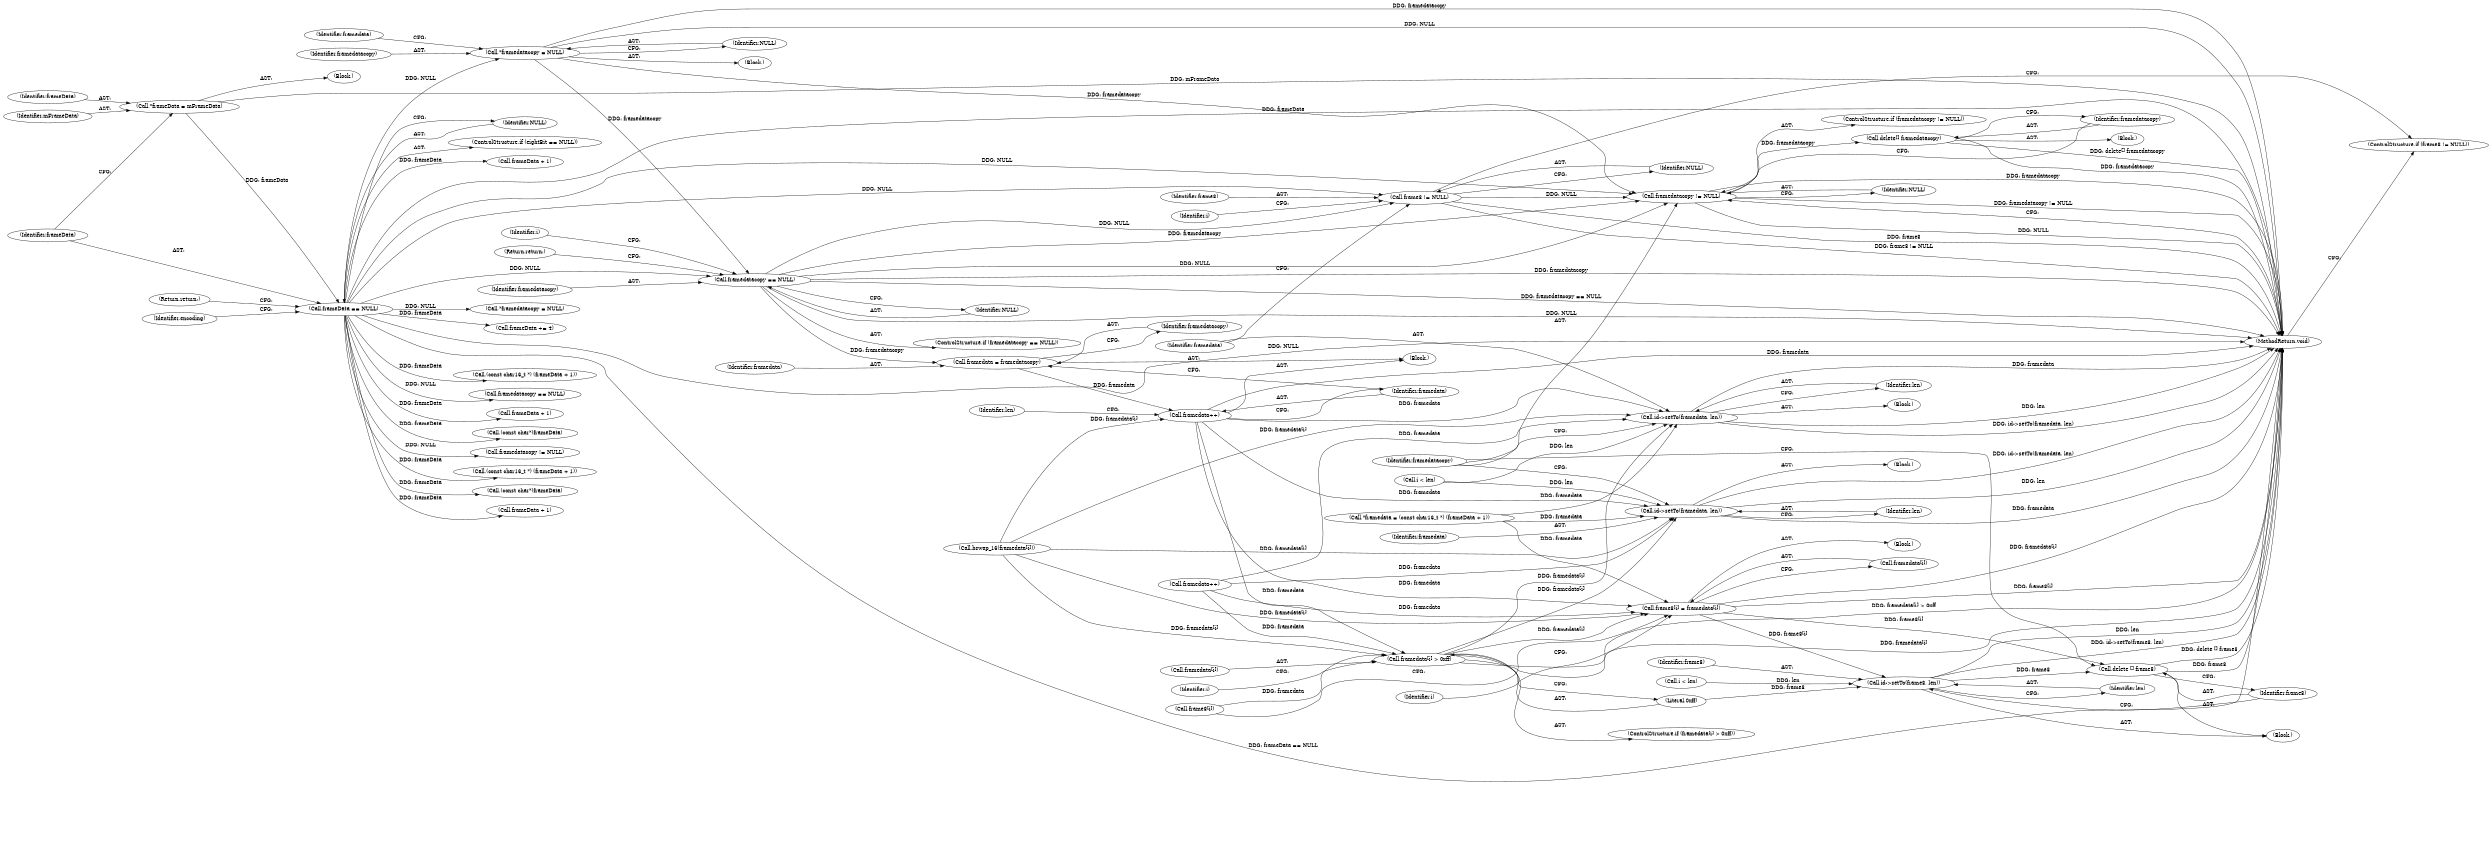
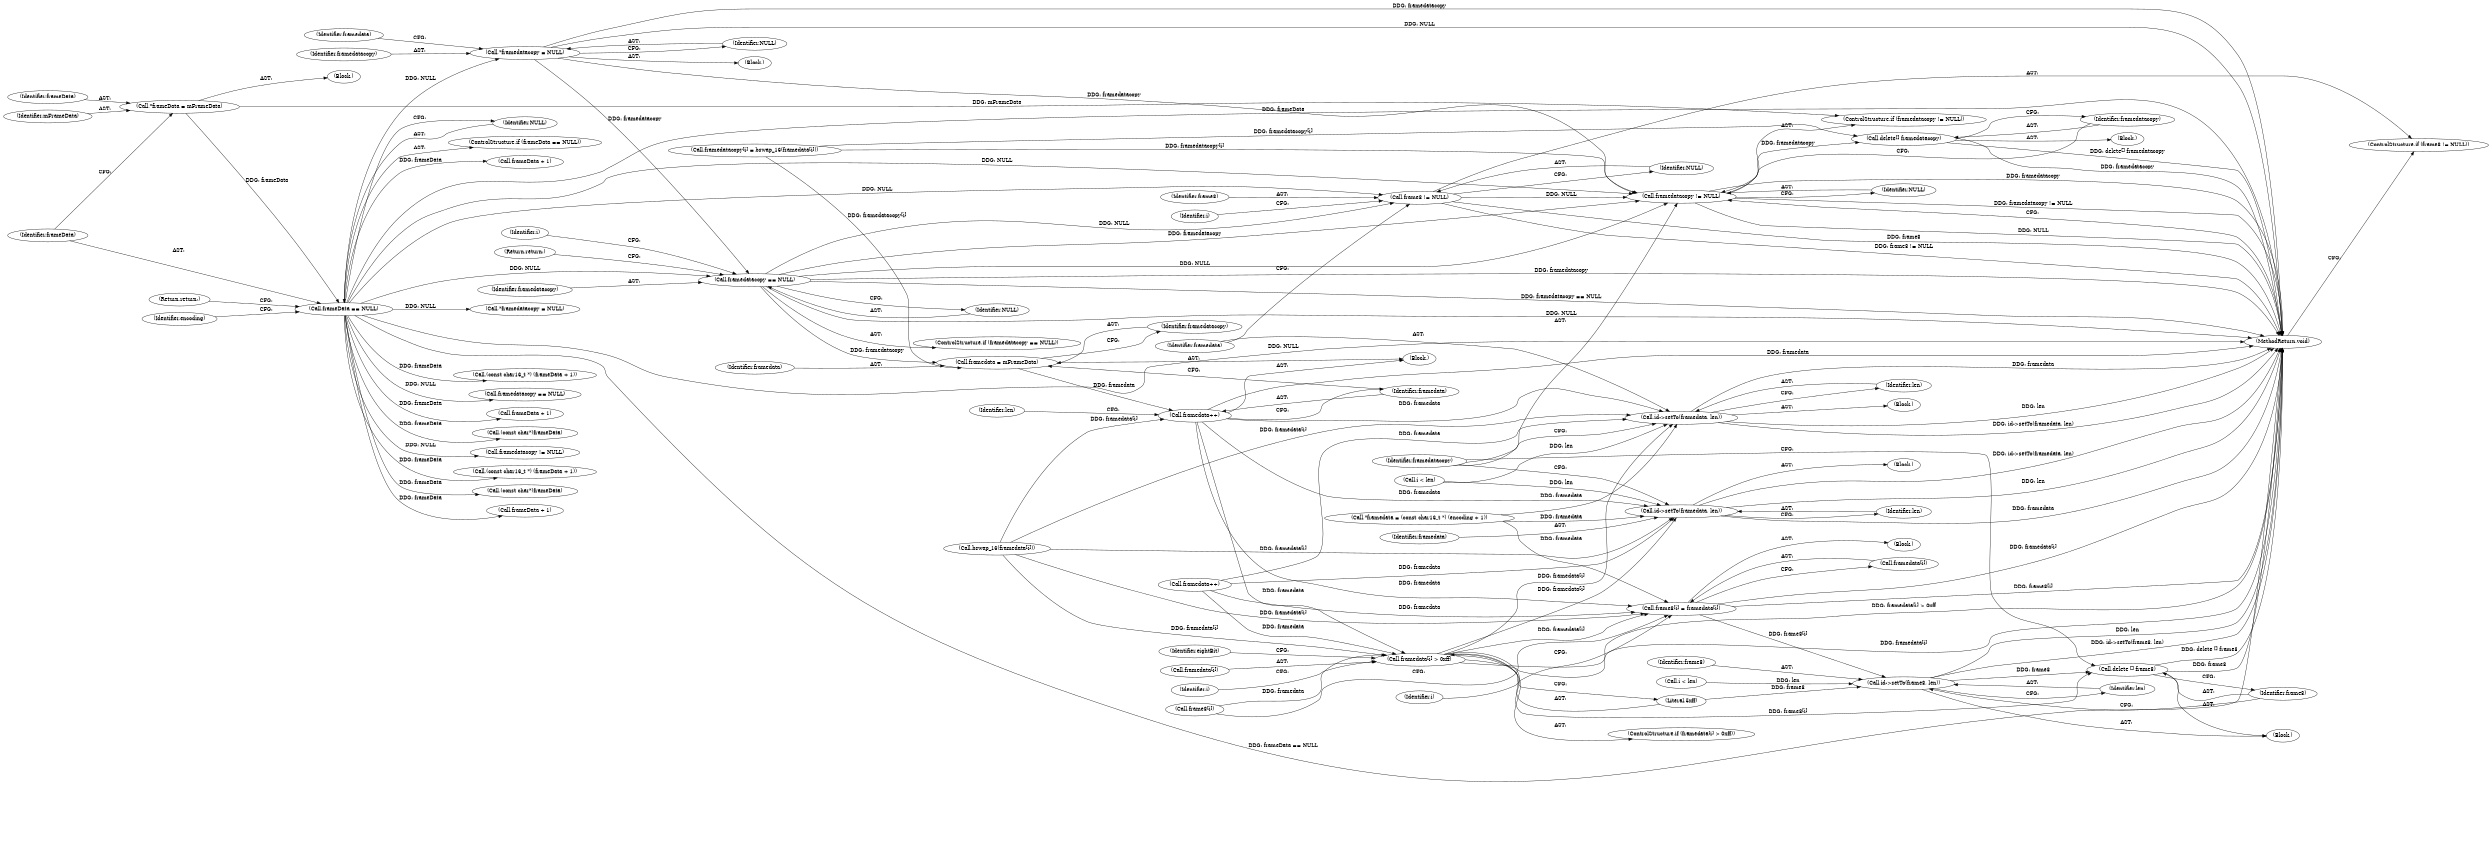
(2033, 73) -> (2033, 73)
(1337, 81) -> (1037, 106)
(525, 143) -> (525, 143)
none -> (755, 151)
(525, 329) -> none
(997, 363) -> (997, 363)
(1419, 518) -> (1419, 518)
(1913, 630) -> (1753, 716)
none -> (1195, 651)
(1681, 701) -> (1681, 701)
